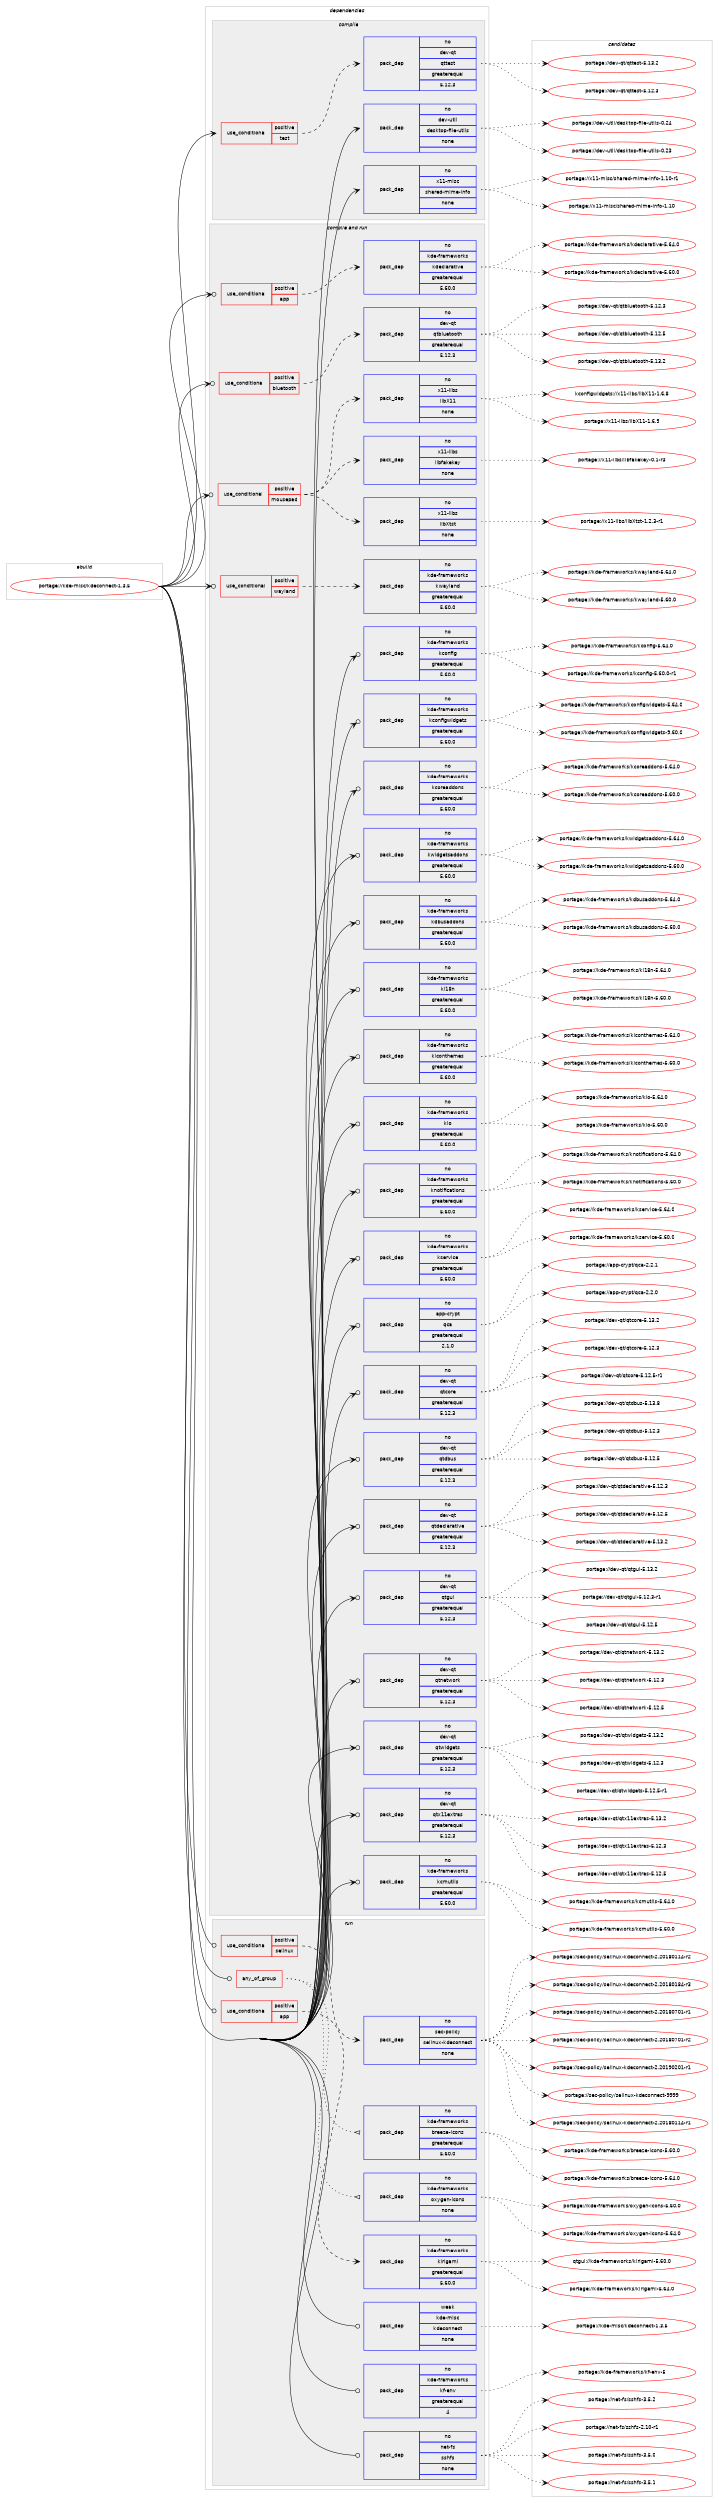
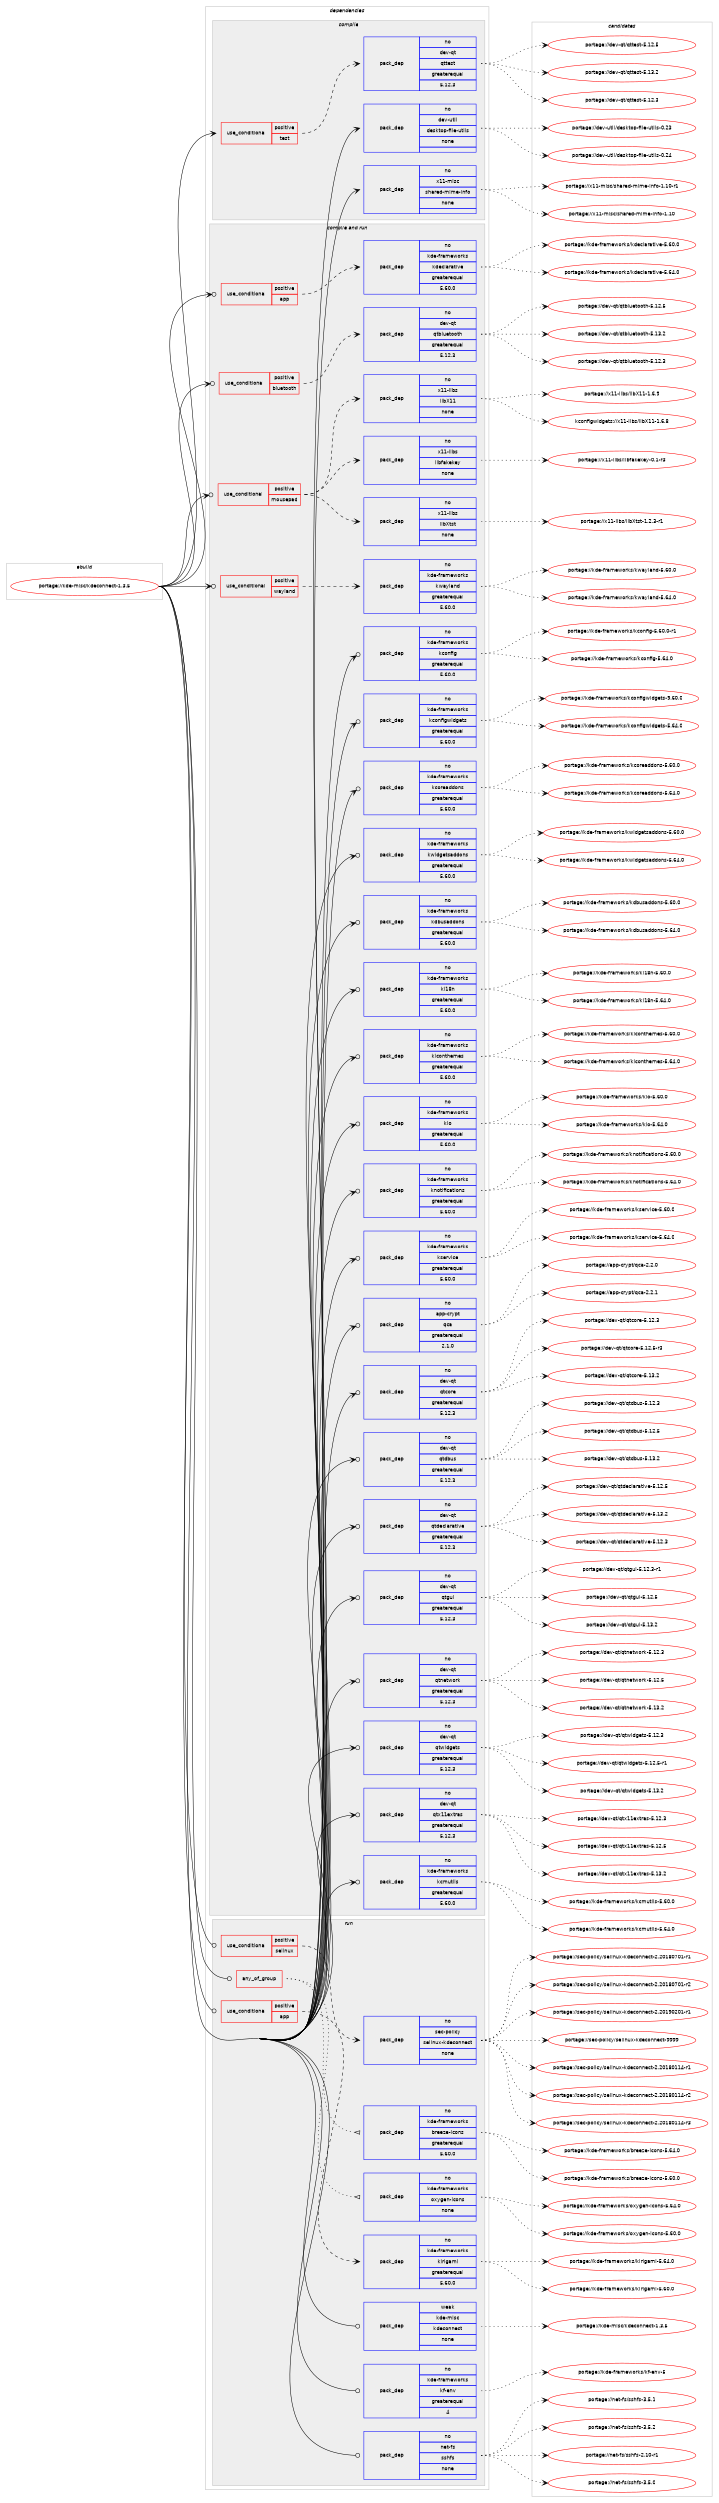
none -> (622, 45)
(622, 1376) -> (622, 1348)
(622, 1404) -> (622, 1459)
(622, 1985) -> (622, 2123)
(622, 2262) -> (622, 2289)
